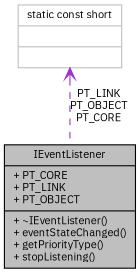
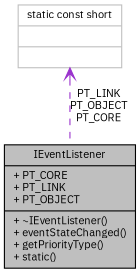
(55, 257) -> (35, 257)
